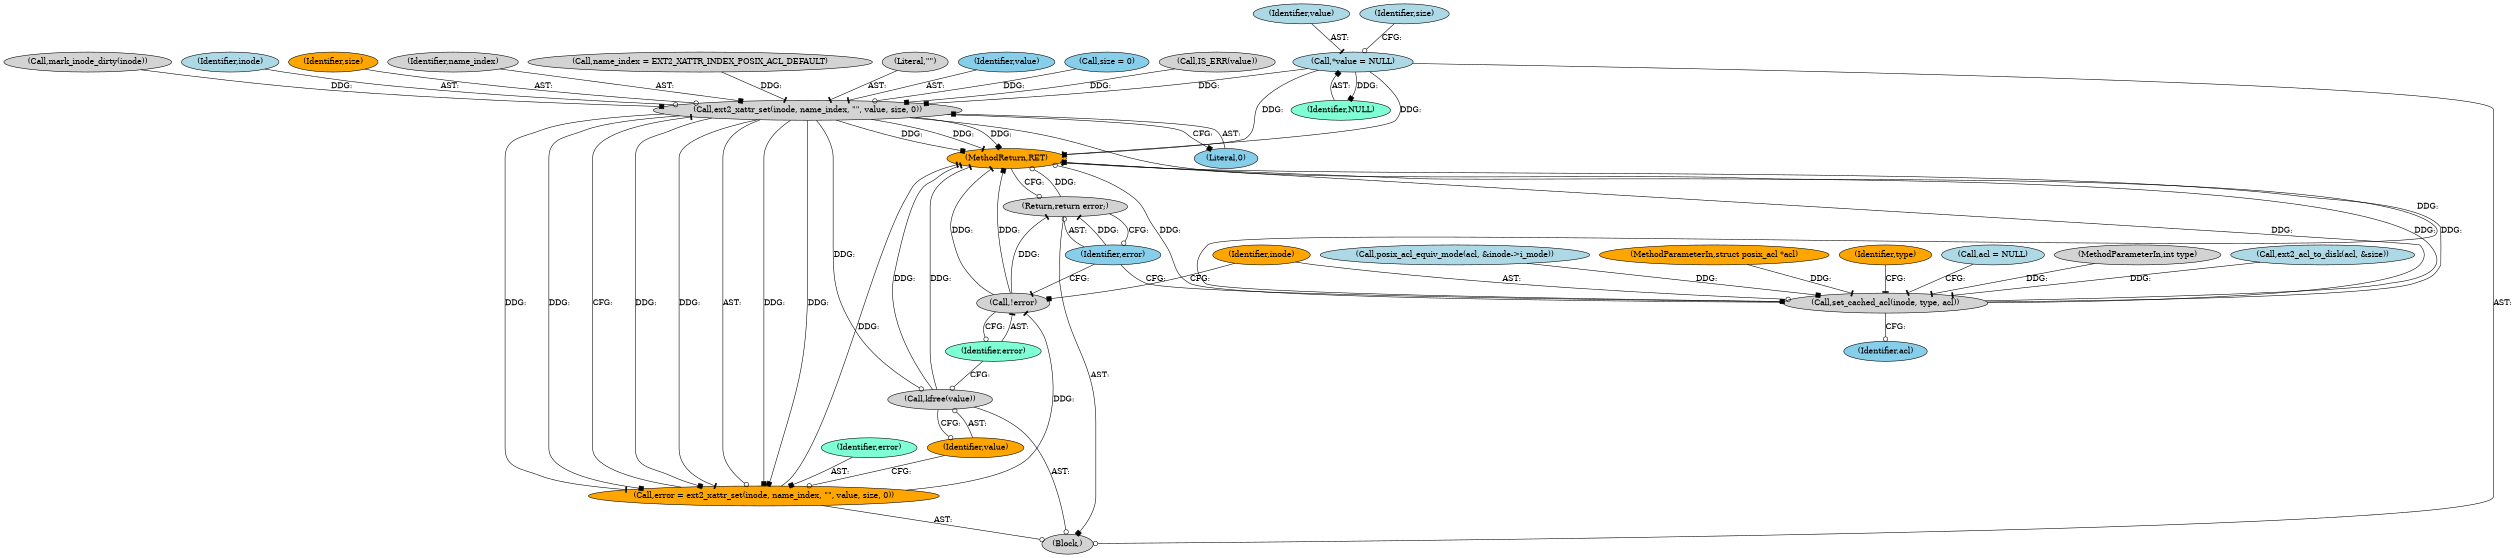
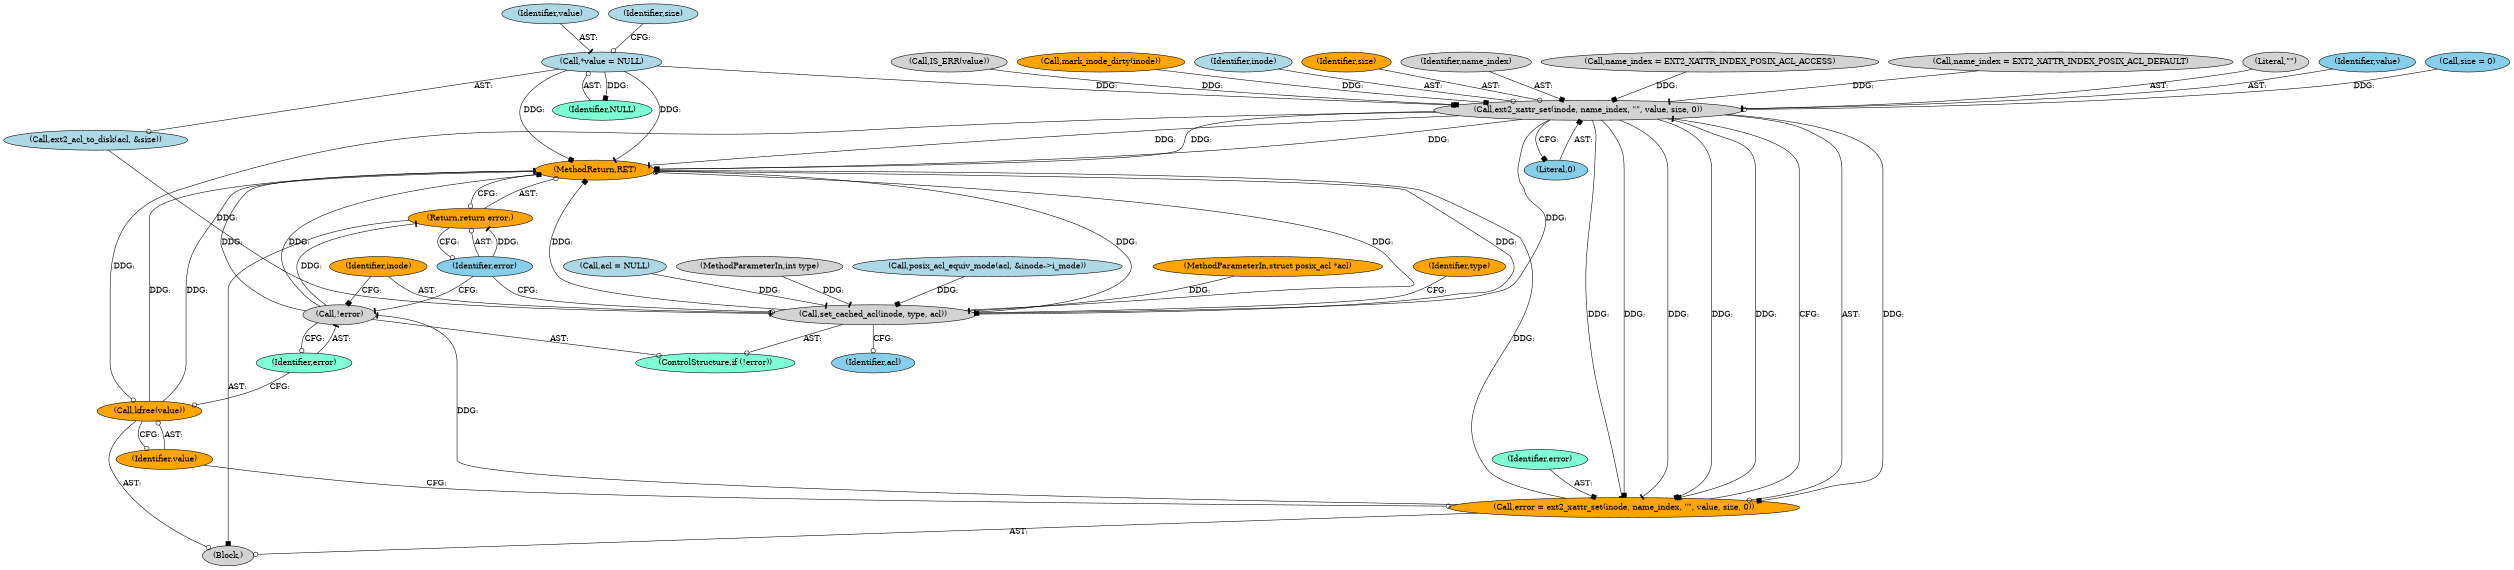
(88, 62) -> (1101, 62)
none -> (1710, 62)
(1331, 88) -> (583, 89)
(1067, 183) -> (530, 194)
(1065, 207) -> (470, 218)
(1957, 279) -> (771, 291)
none -> (715, 363)
(940, 400) -> (149, 411)
(2493, 461) -> (355, 100)
